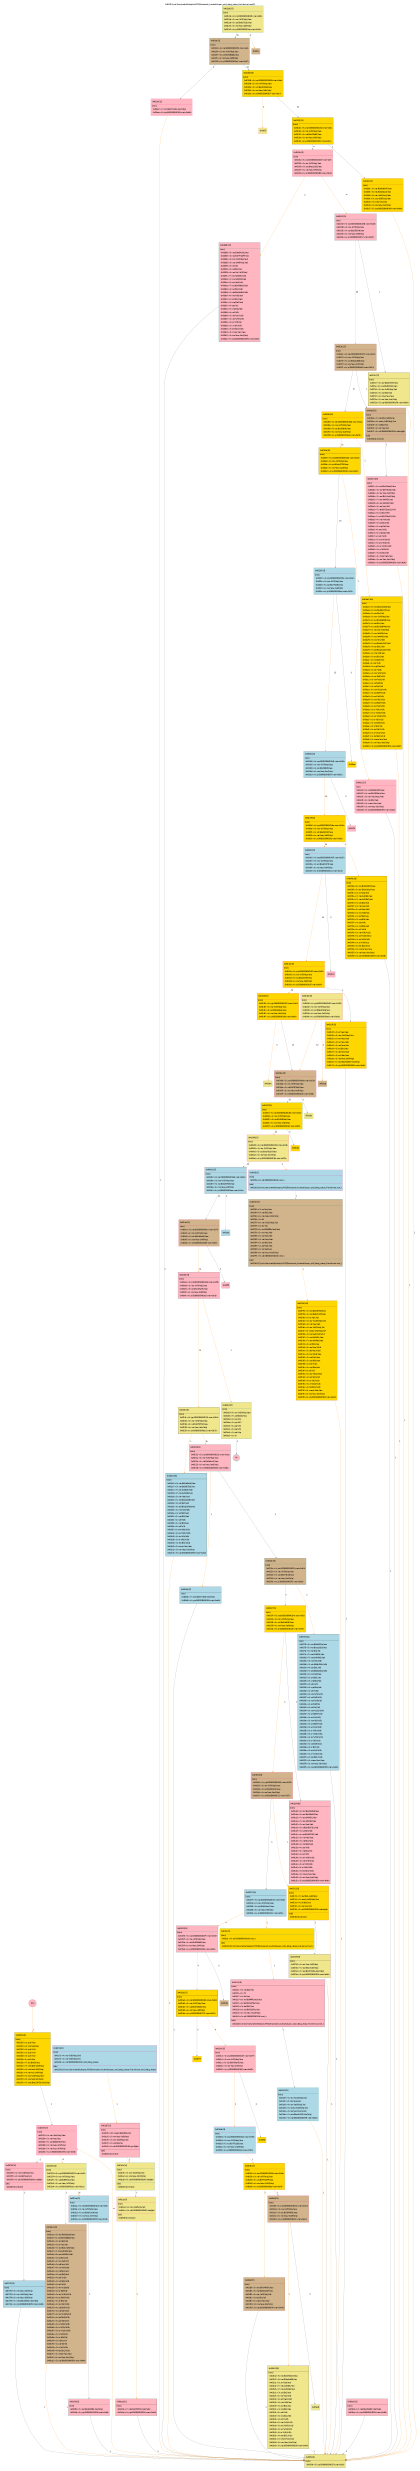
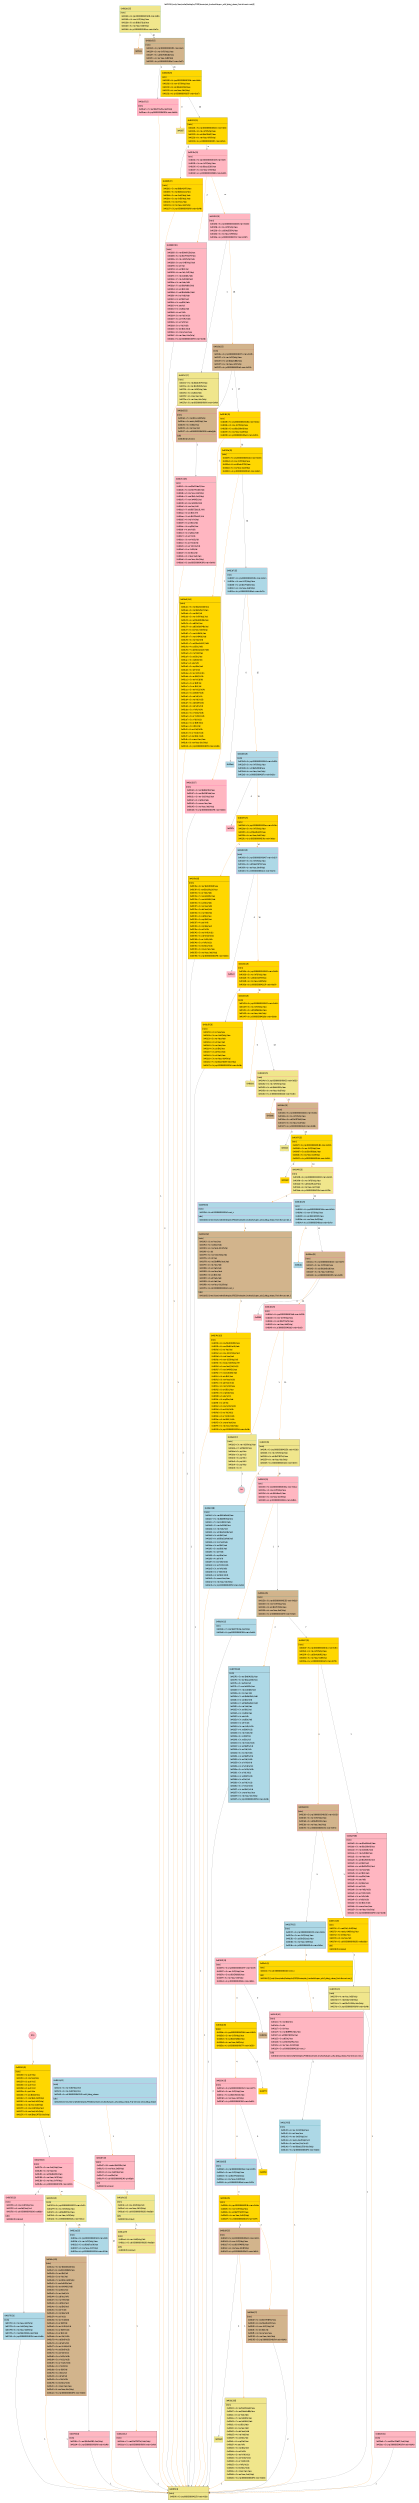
(352, 765) -> (230, 765)
(286, 1045) -> (268, 1045)
